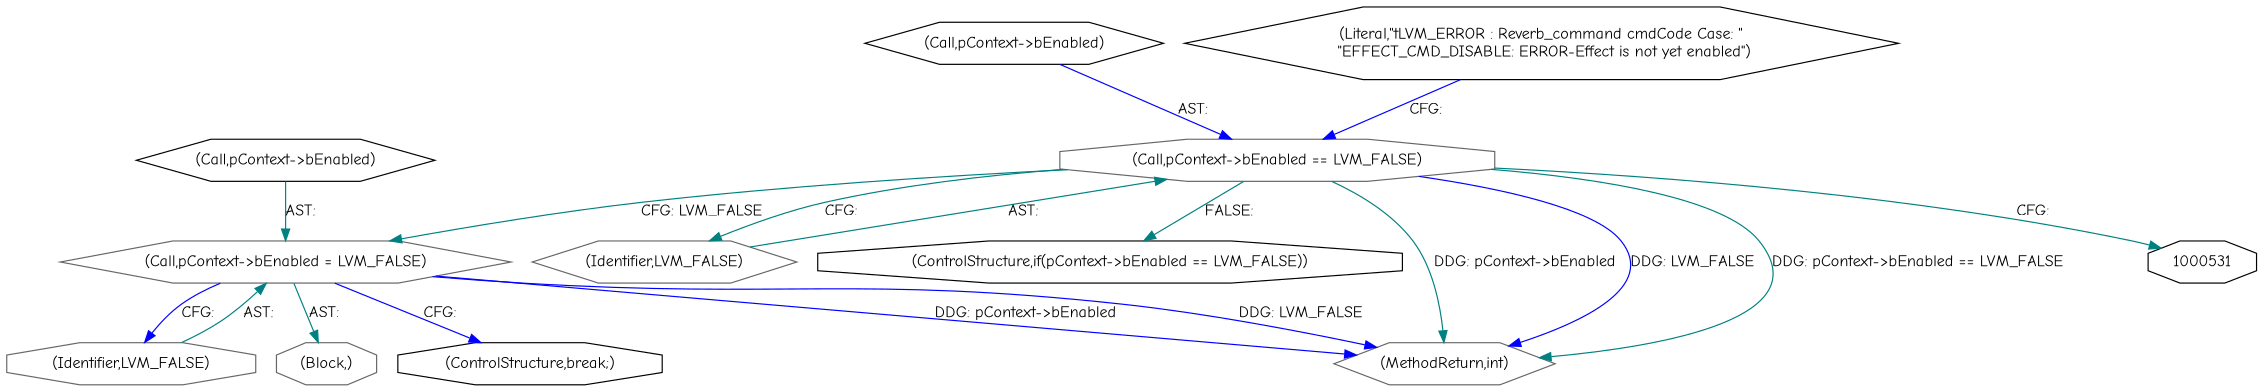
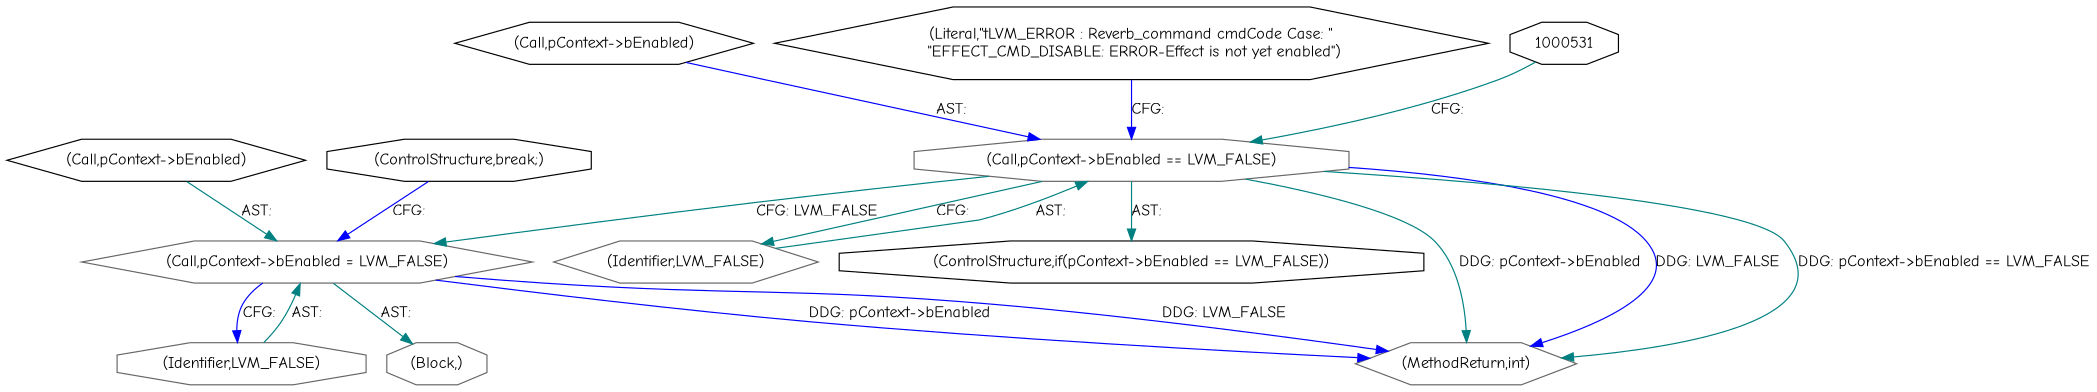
(1823, 194) -> (1402, 110)
(1232, 211) -> (1150, 211)
(402, 311) -> (388, 208)
